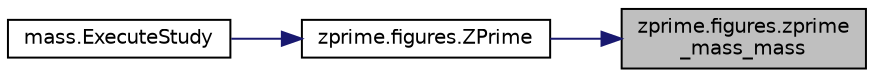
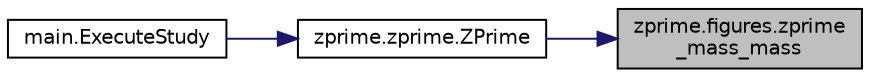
(119, 39) -> (117, 39)
(426, 39) -> (422, 39)
